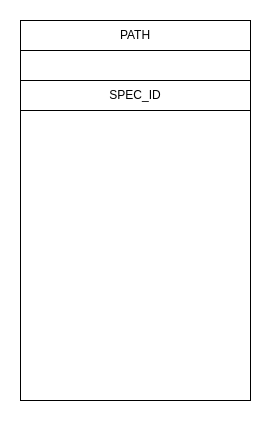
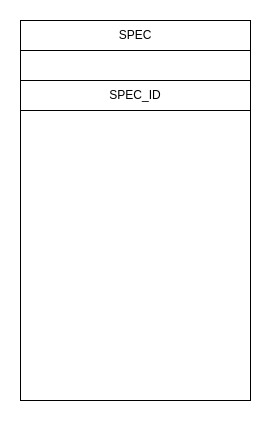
(136, 36) -> (136, 36)
